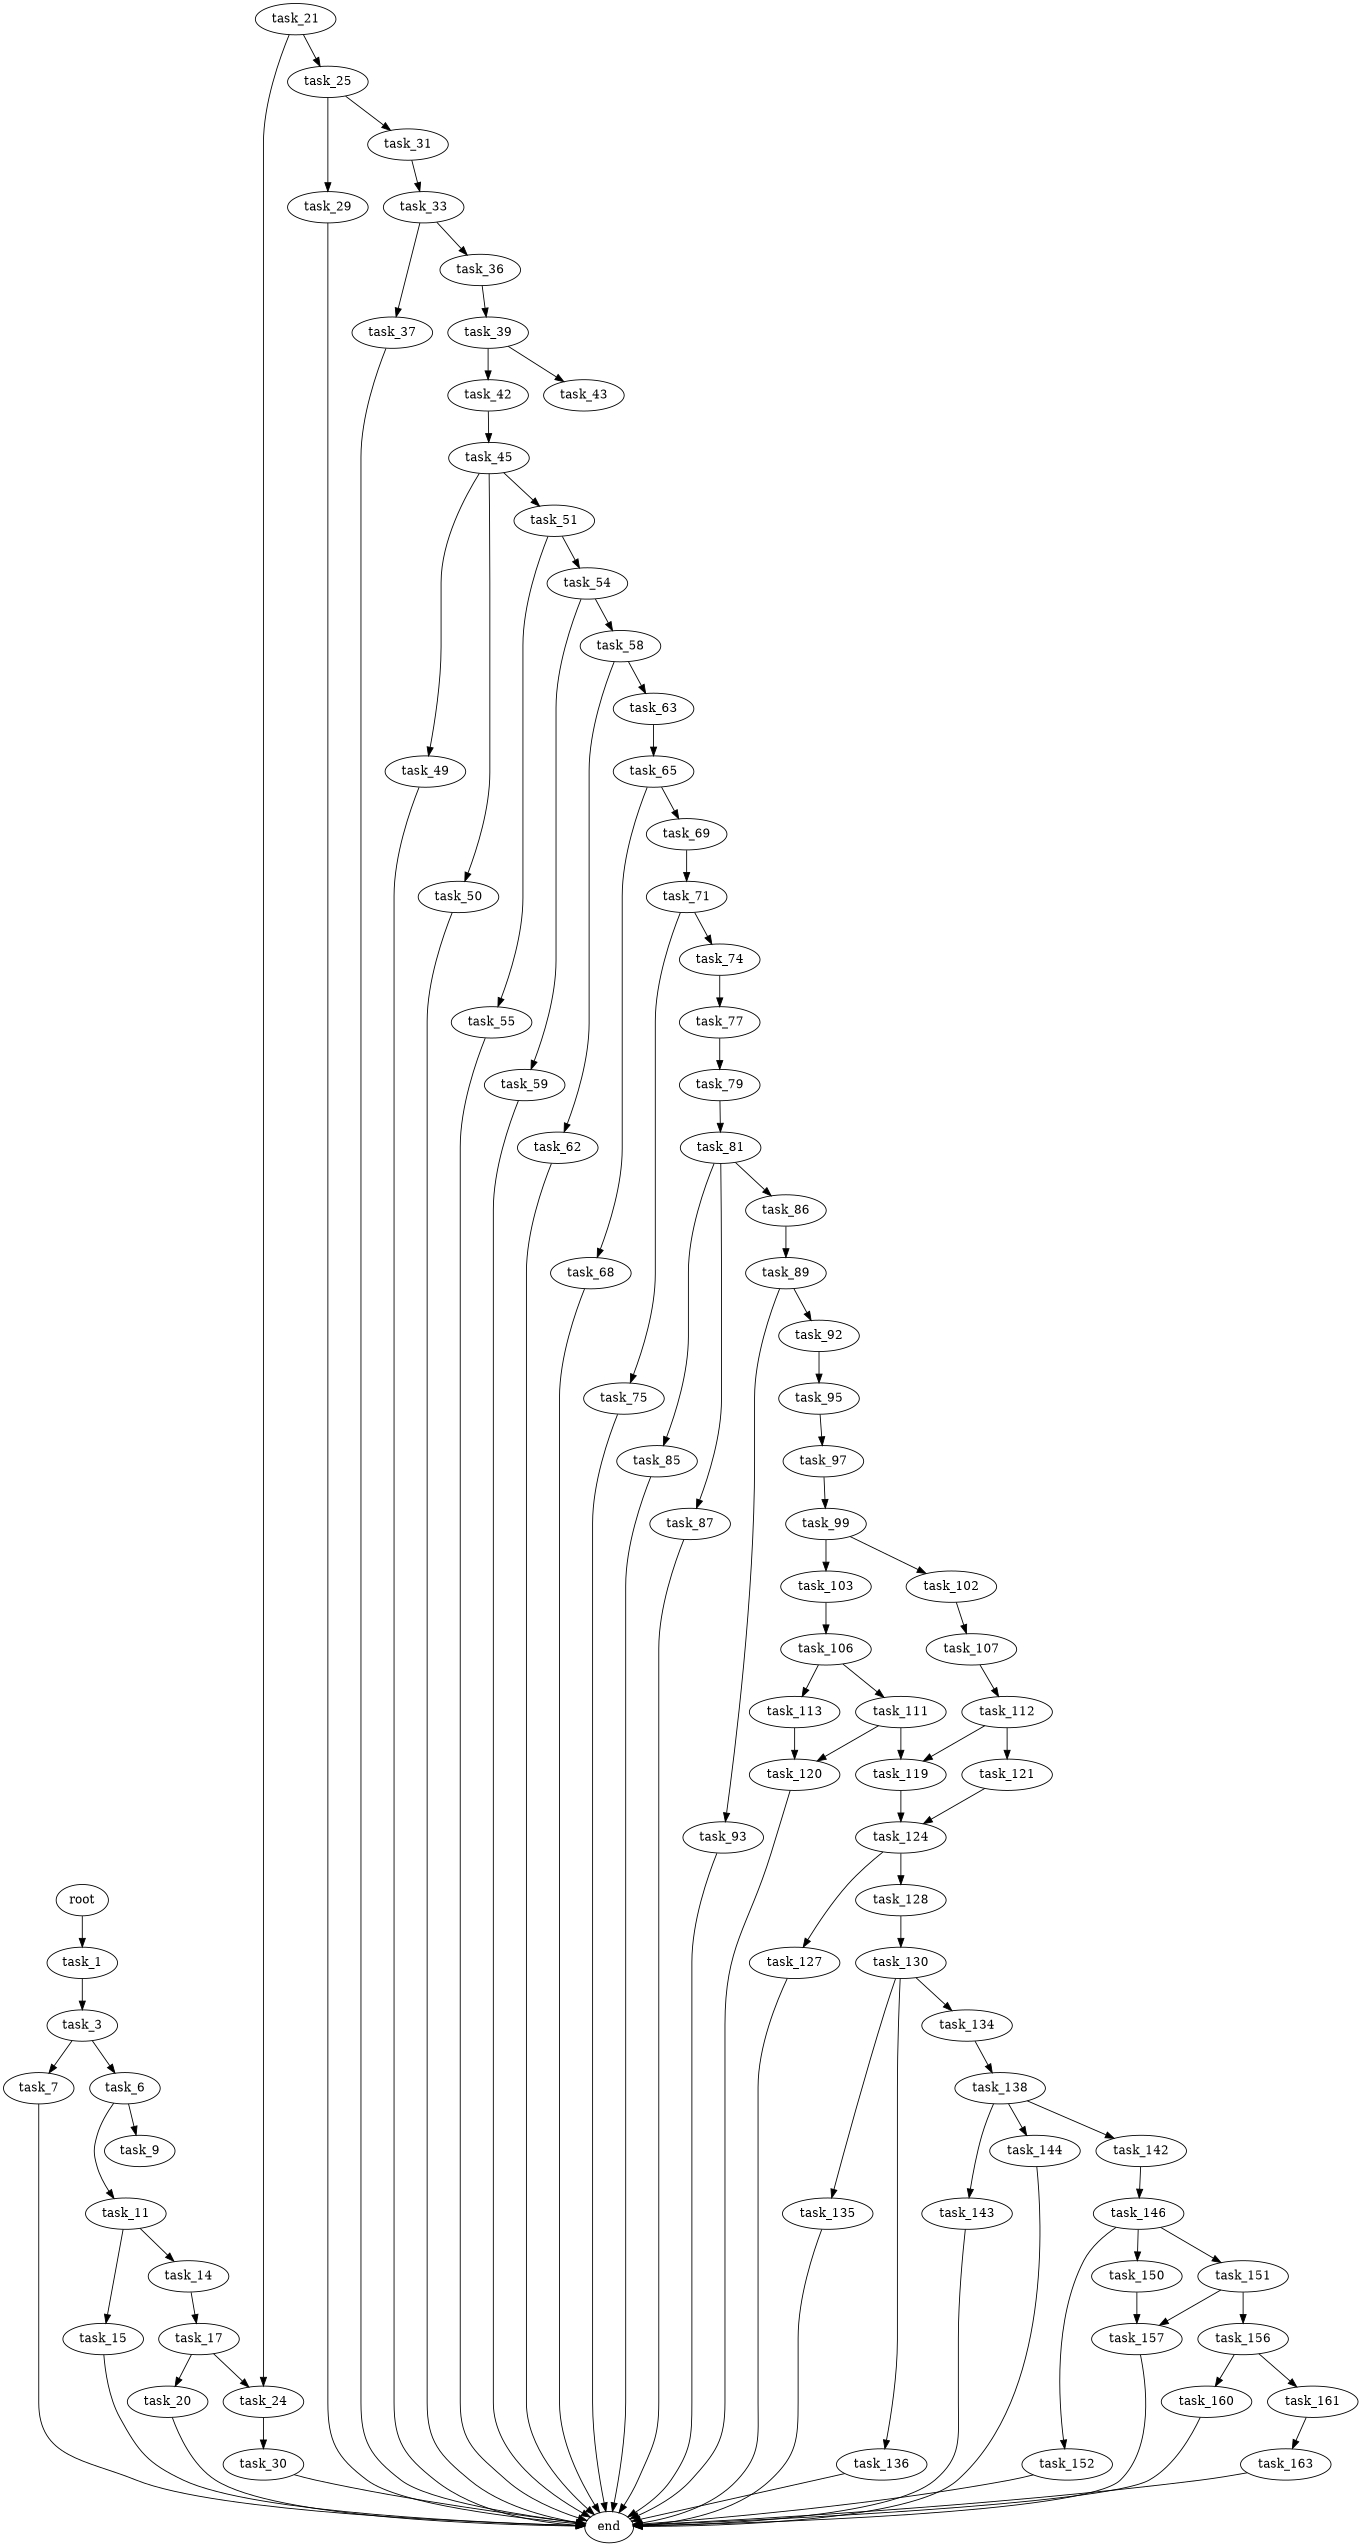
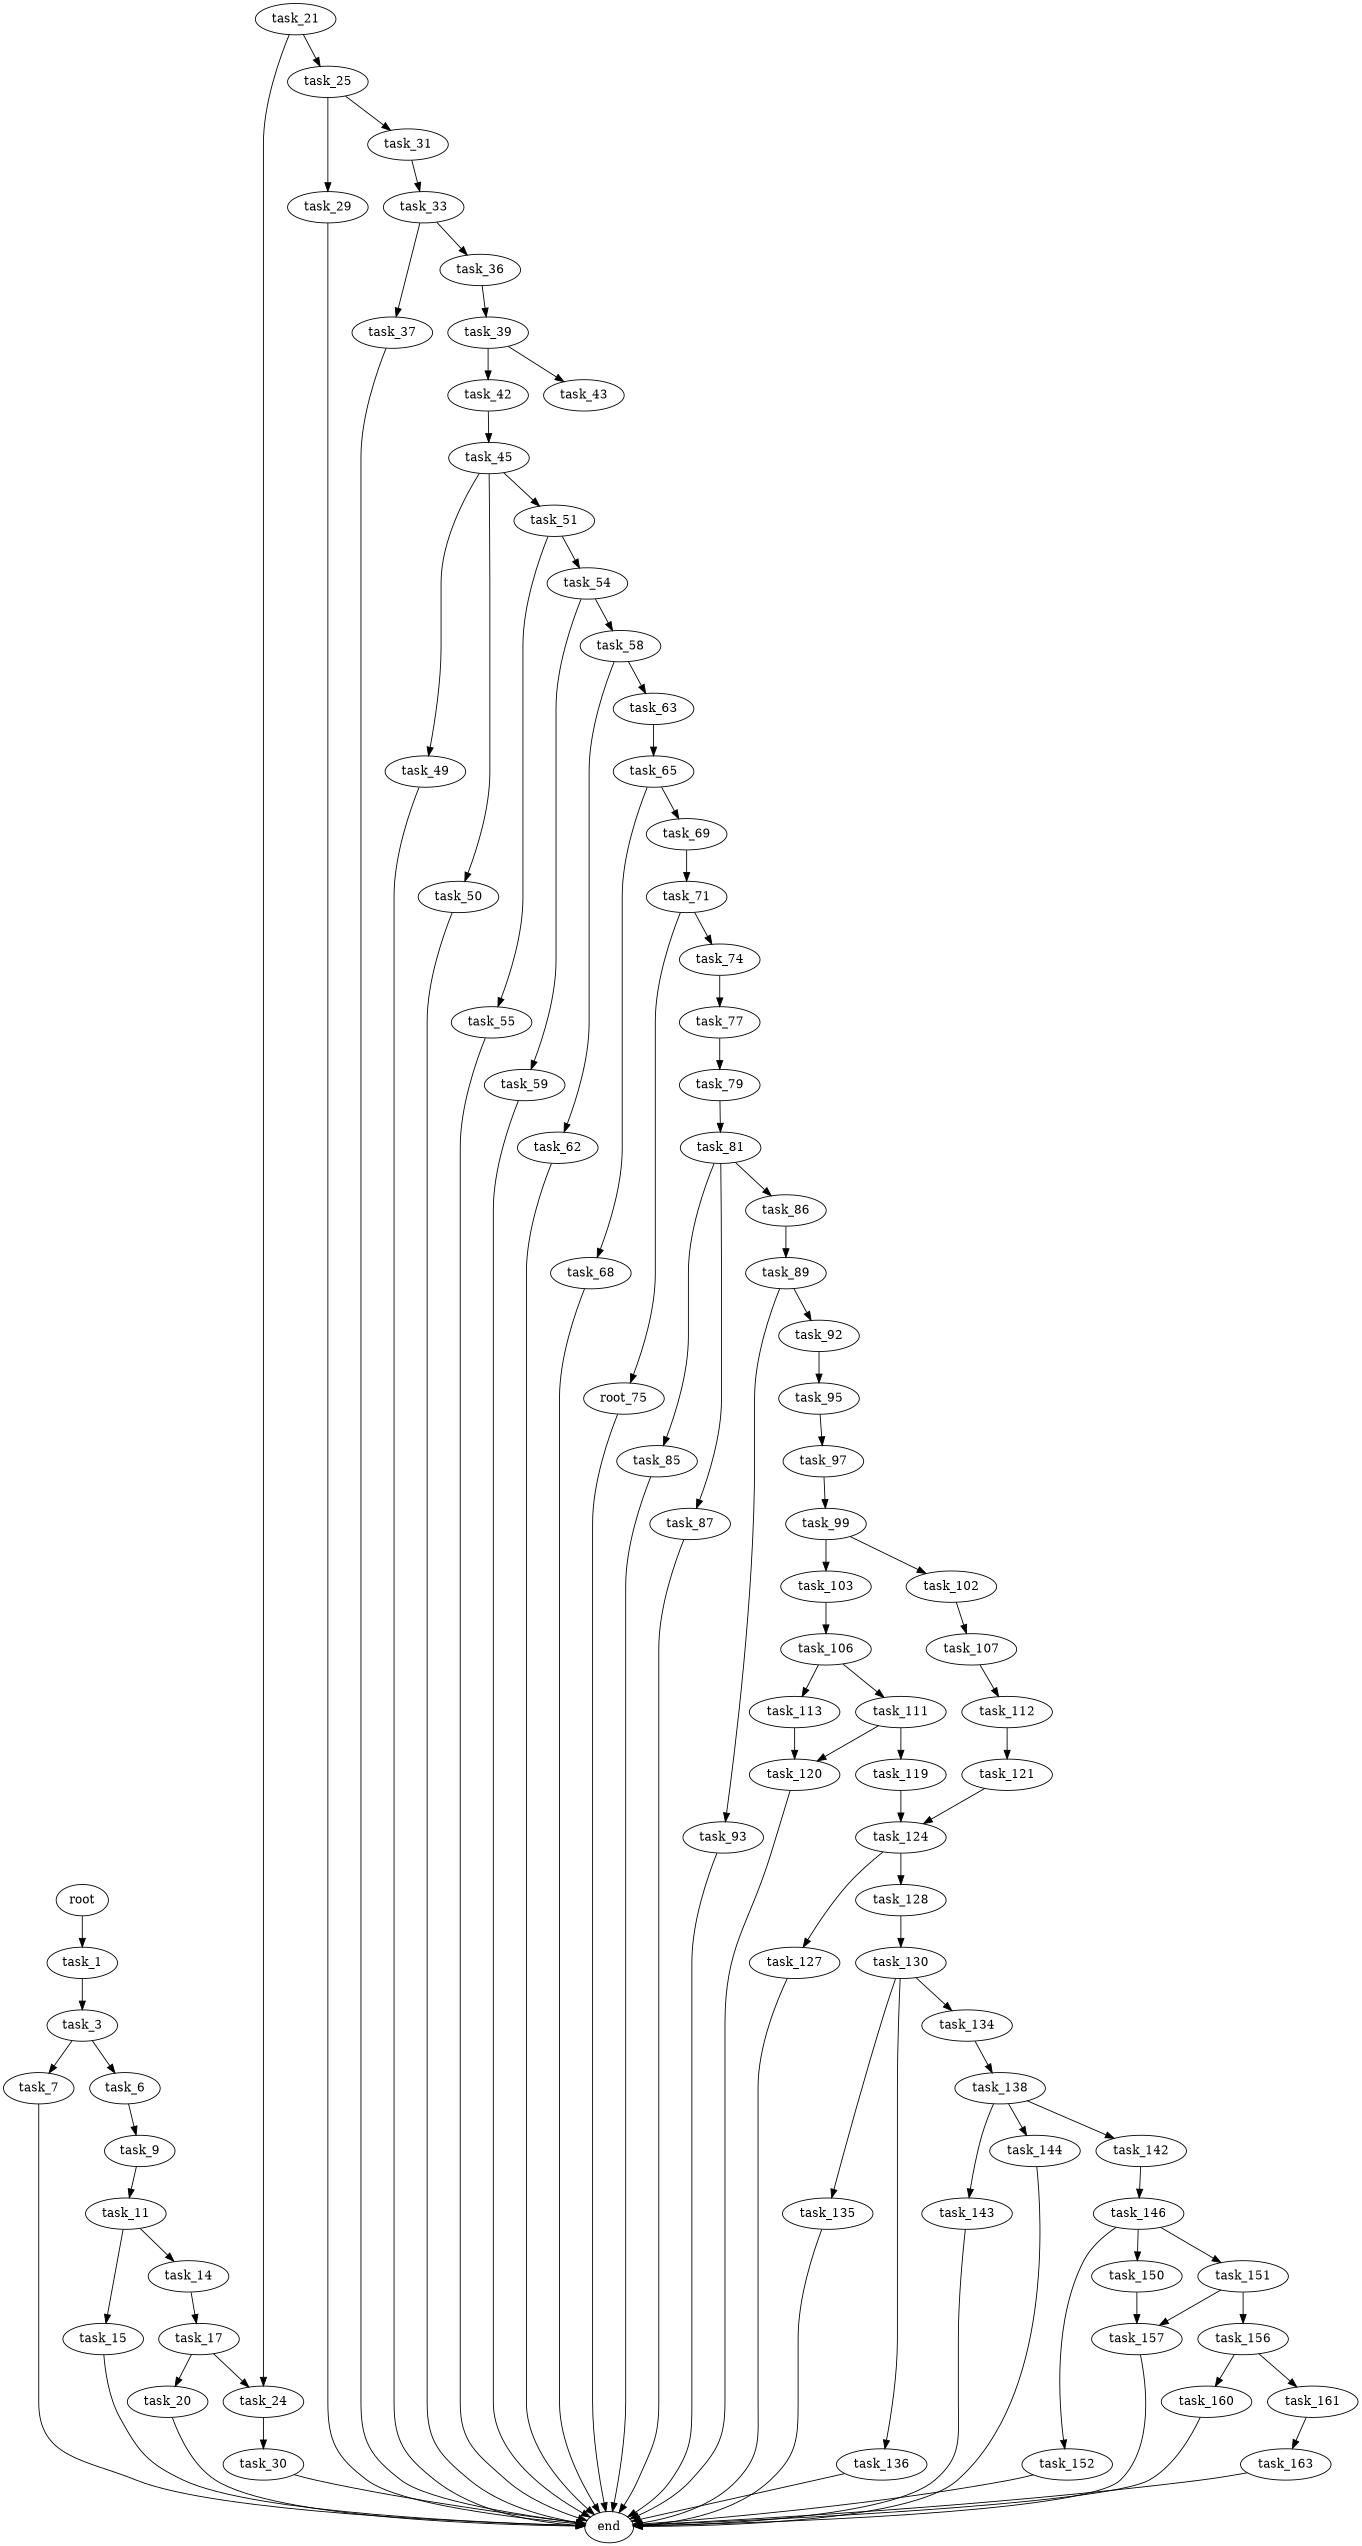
(624, 1399) -> (624, 1399)
(958, 1741) -> none
(95, 2146) -> (134, 2178)
